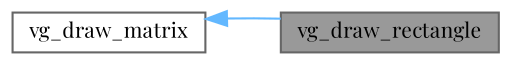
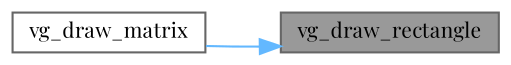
(254, 18) -> (233, 47)
